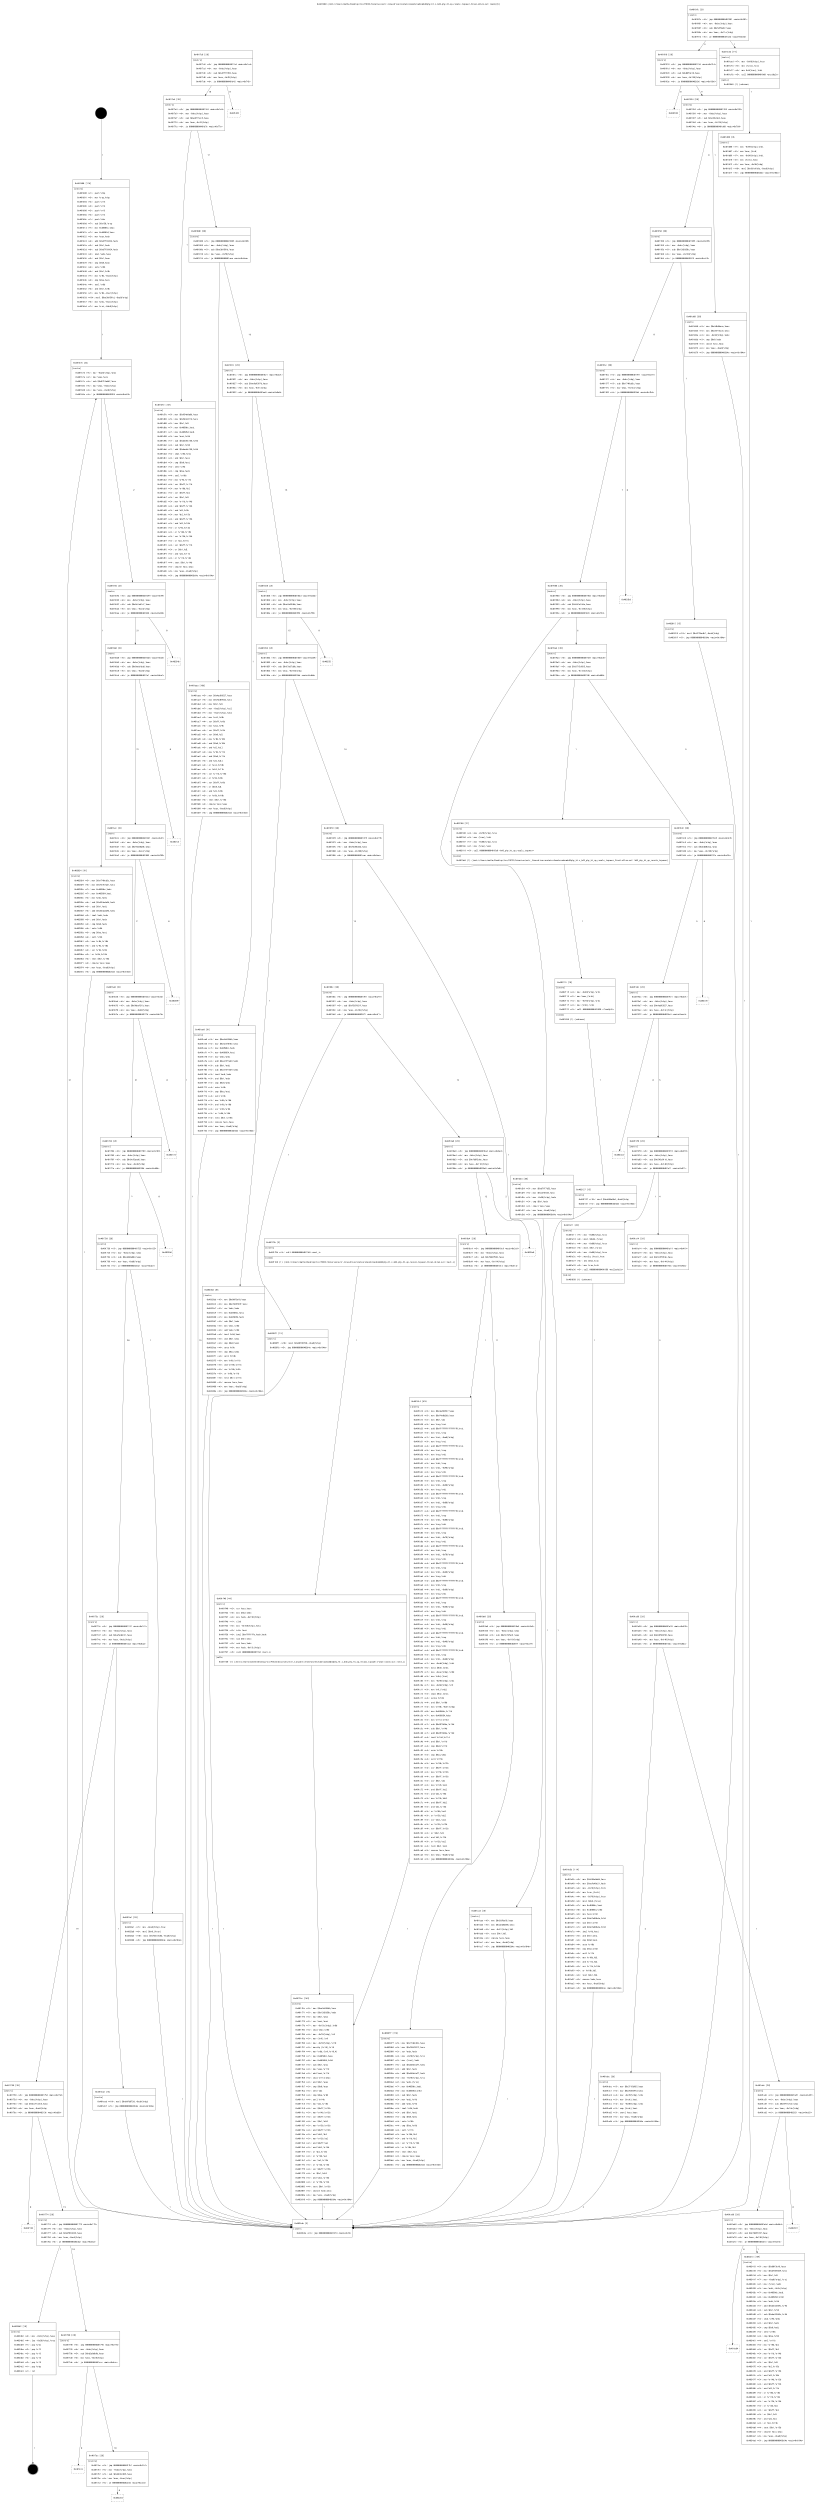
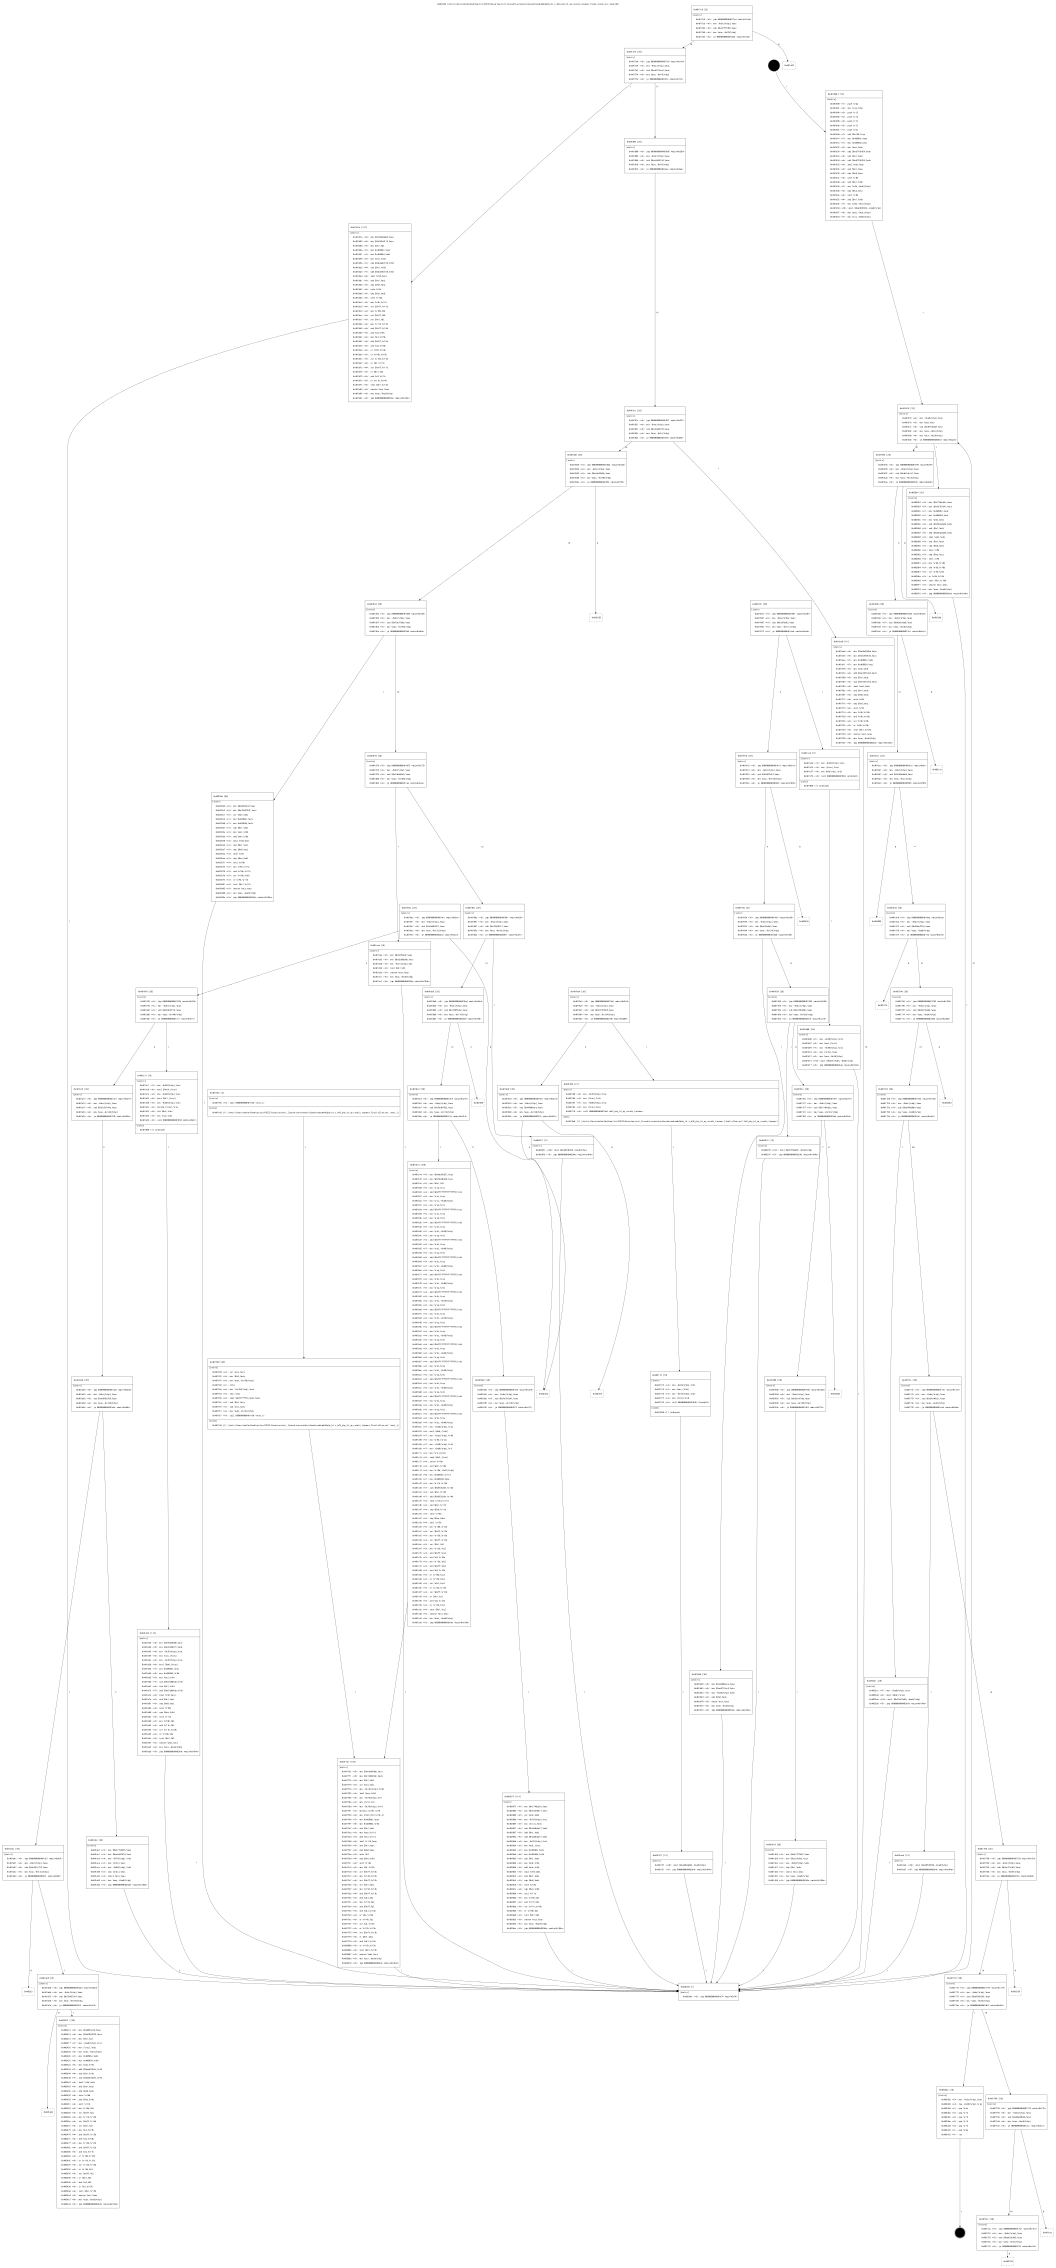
(576, 630) -> none
(218, 750) -> none
(681, 921) -> (564, 1249)
